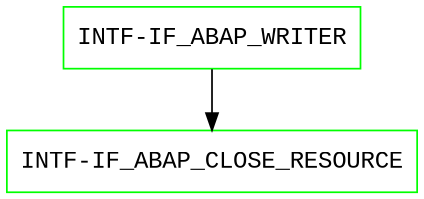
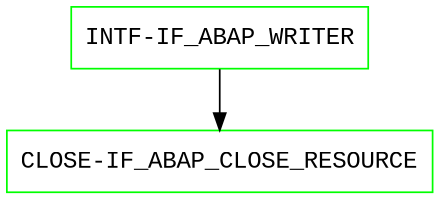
(212, 161) -> (220, 161)
